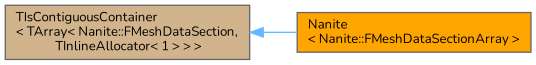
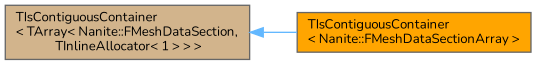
(414, 32) -> (414, 32)
